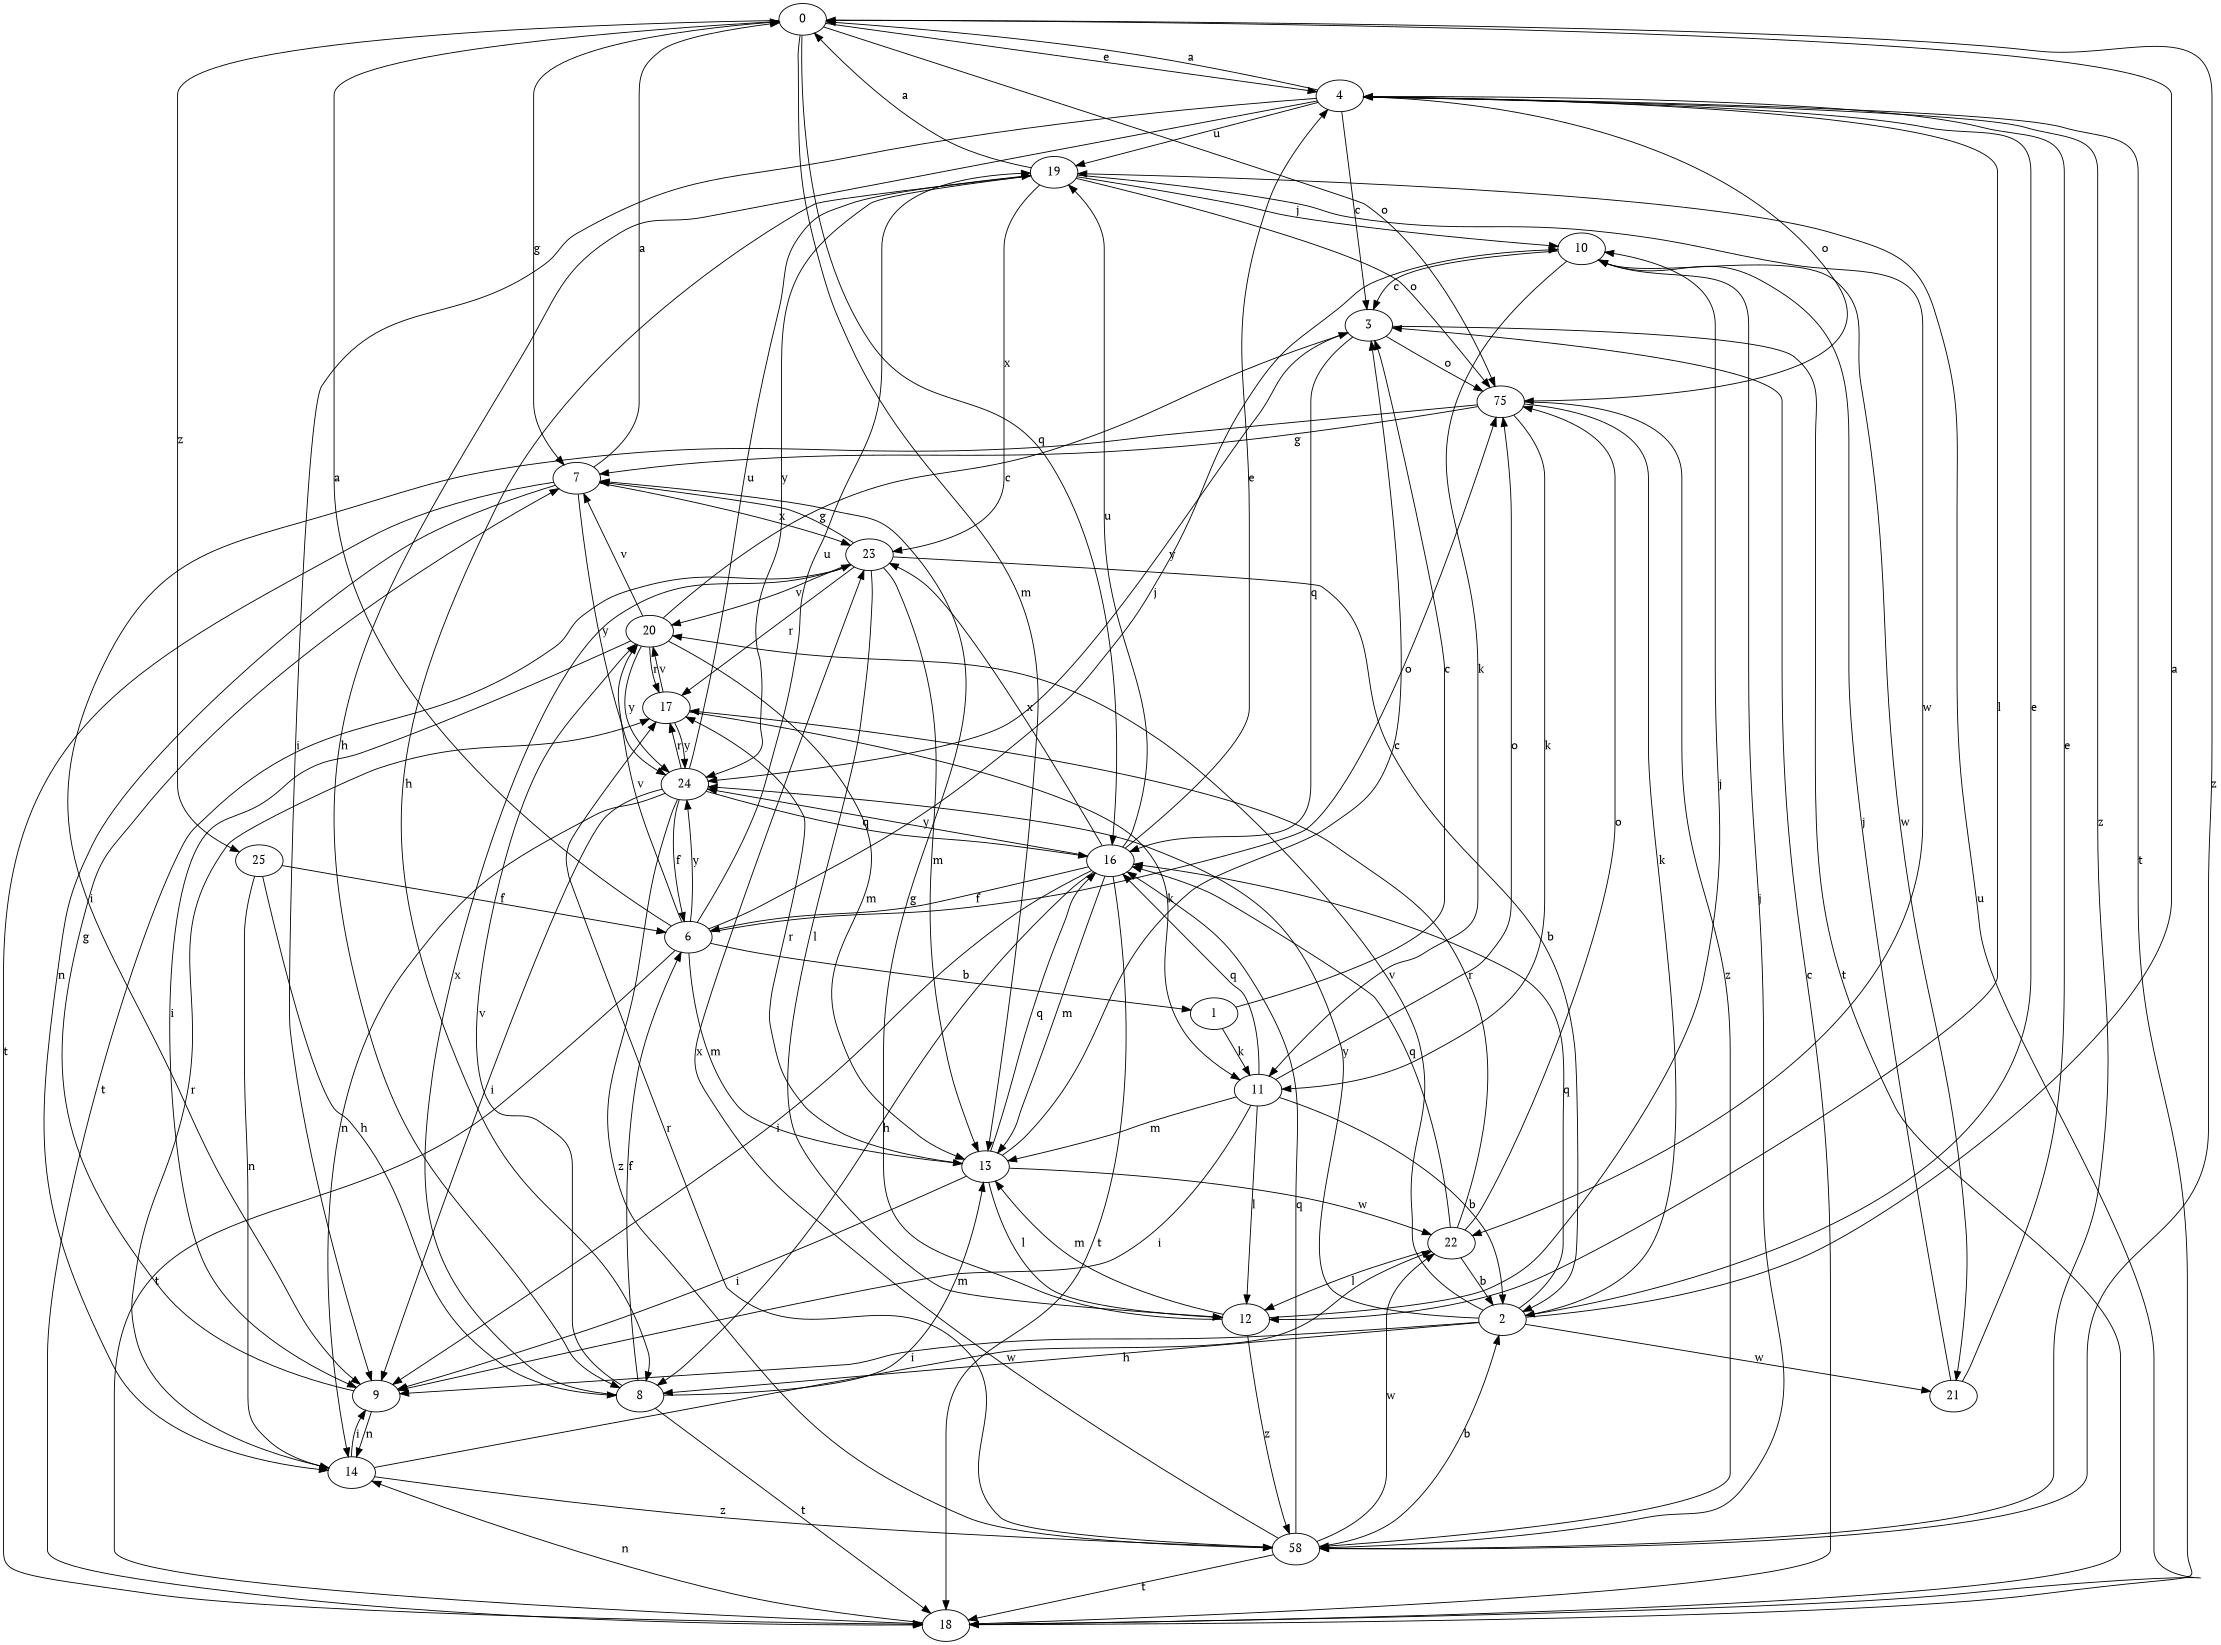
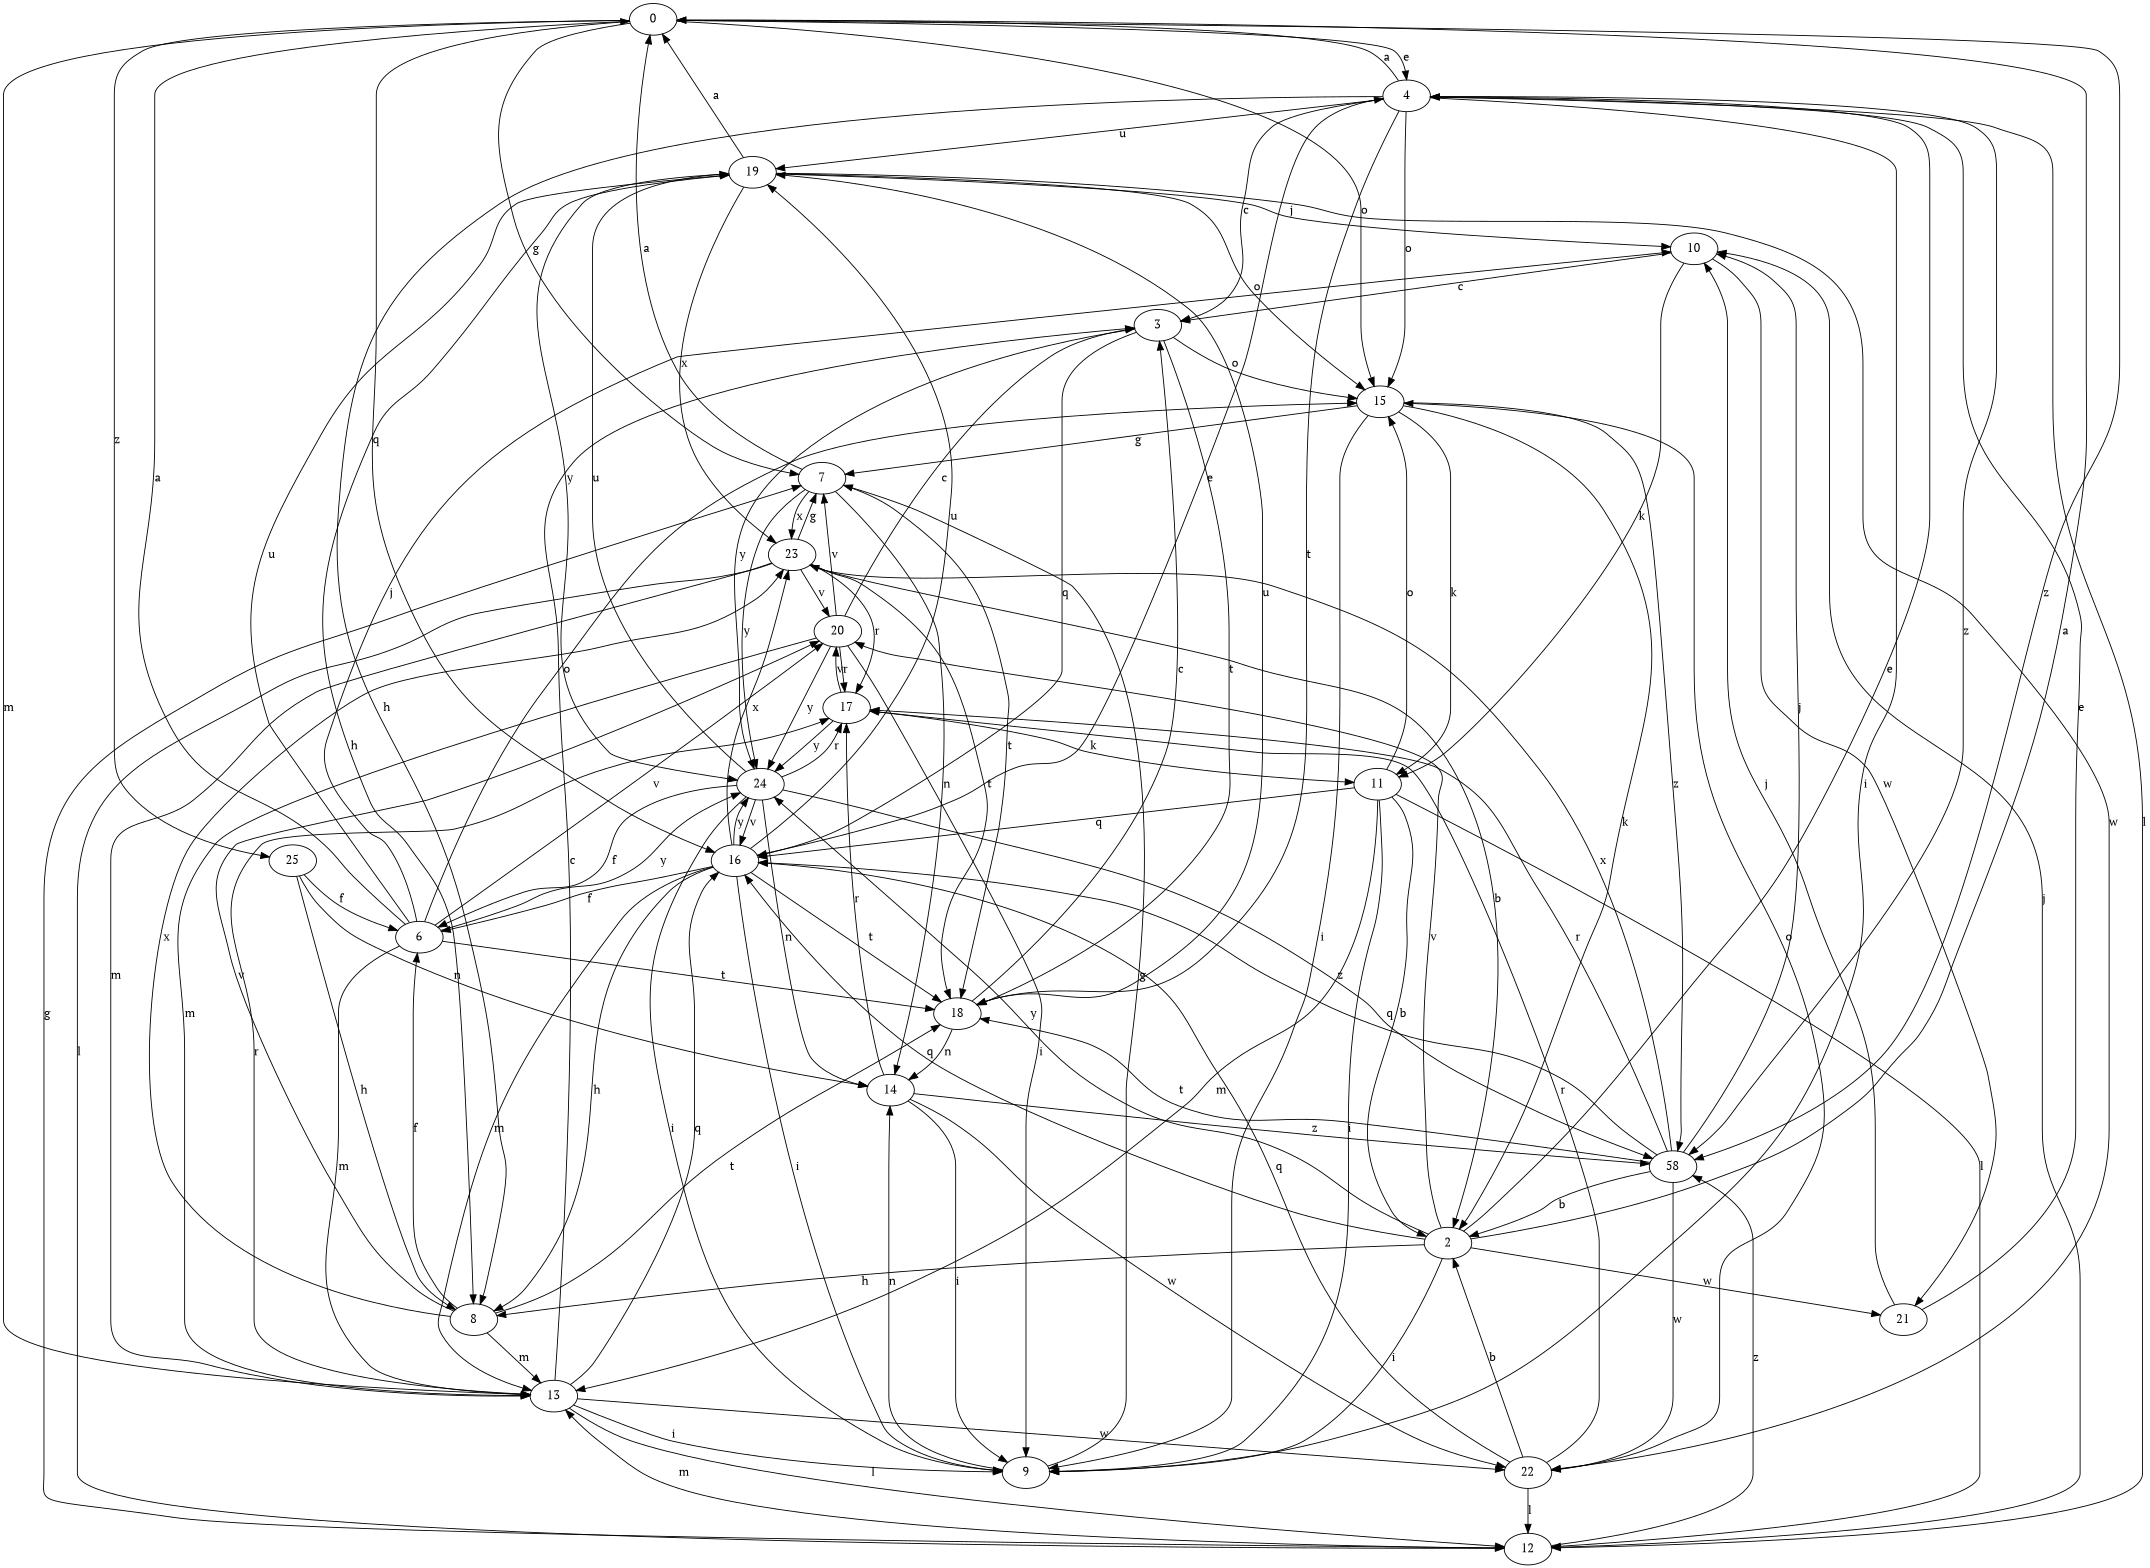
(1501, 402) -> (1380, 402)
(866, 822) -> (753, 822)
(1214, 1014) -> none
